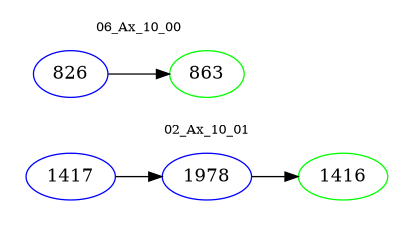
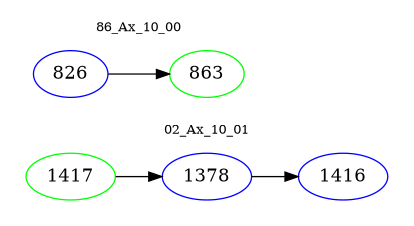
(139, 28) -> (139, 28)
(71, 177) -> (71, 177)
(207, 177) -> (207, 177)
(343, 177) -> (343, 177)
